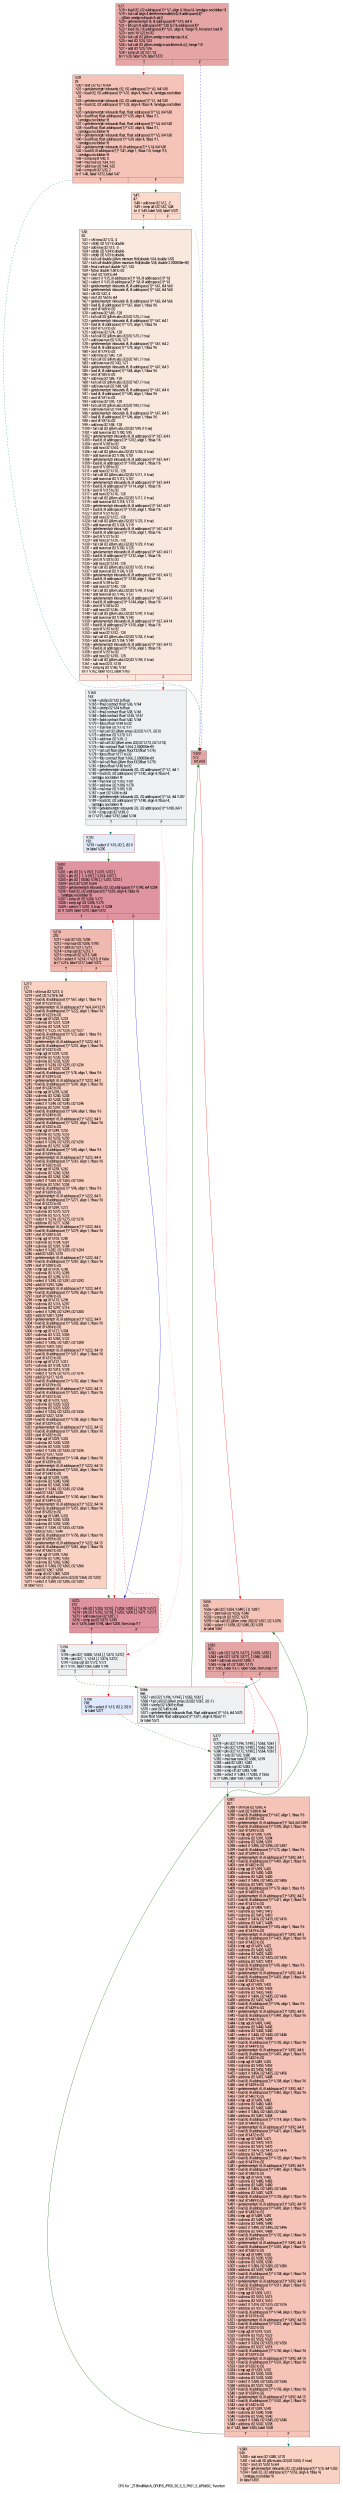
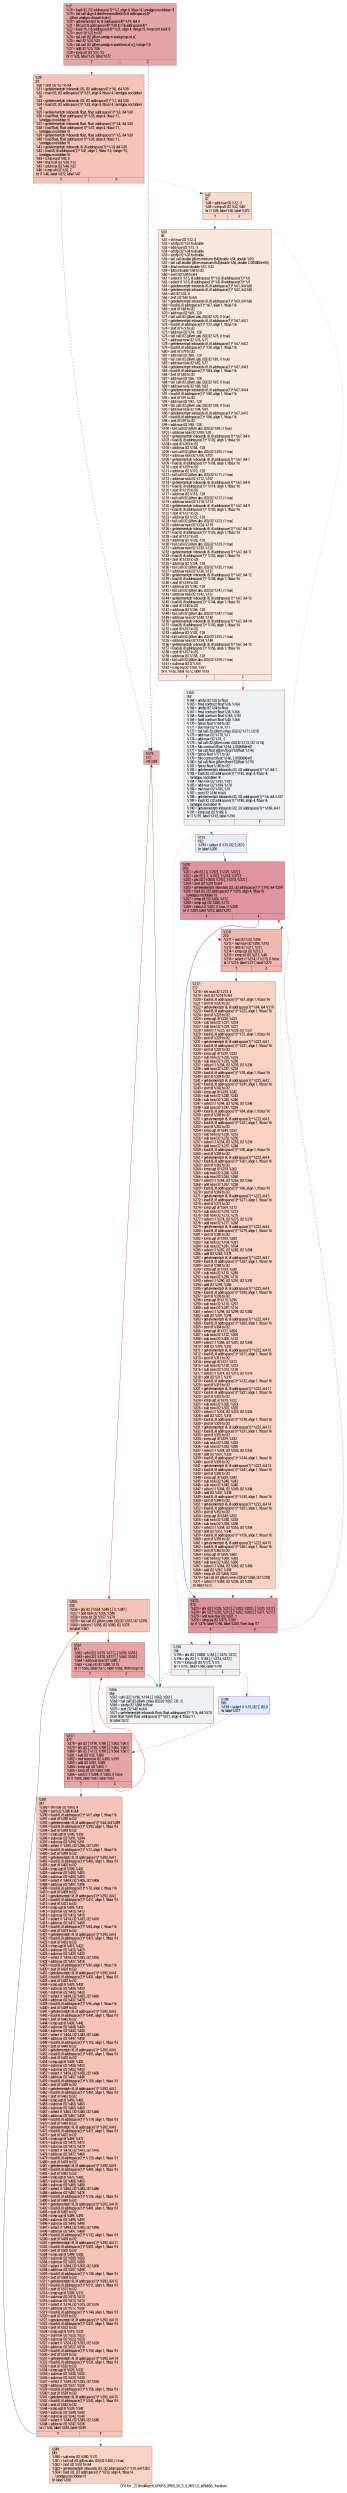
(203, 501) -> (321, 552)
(245, 1760) -> (98, 1760)
